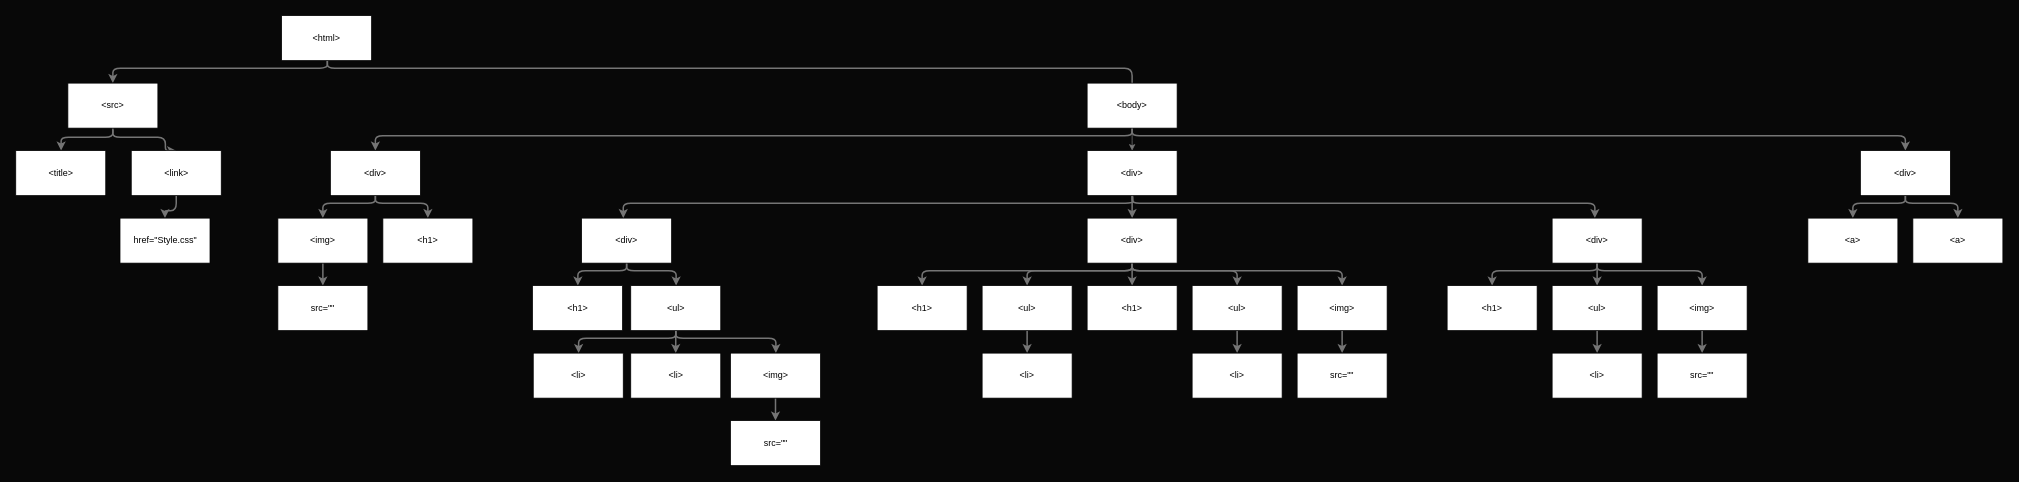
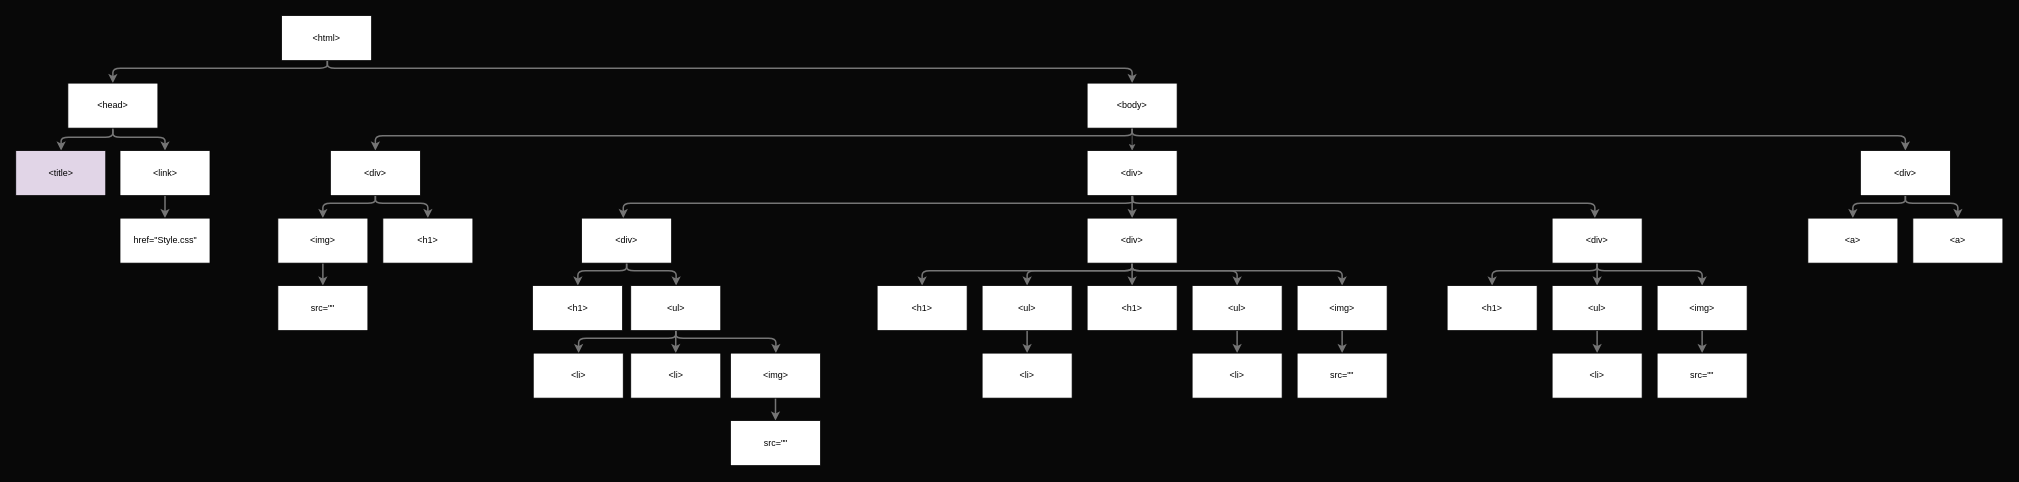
(1132, 73) -> (1132, 71)
(113, 105) -> (113, 105)
(61, 173) -> (61, 173)
(176, 173) -> (165, 173)
